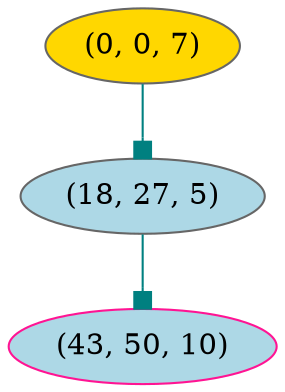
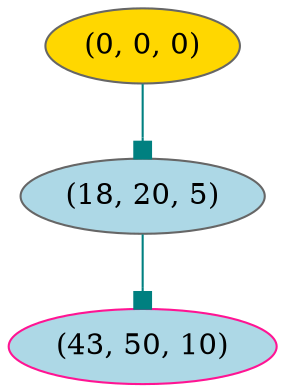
(143, 46) -> (143, 46)
(143, 196) -> (143, 196)
